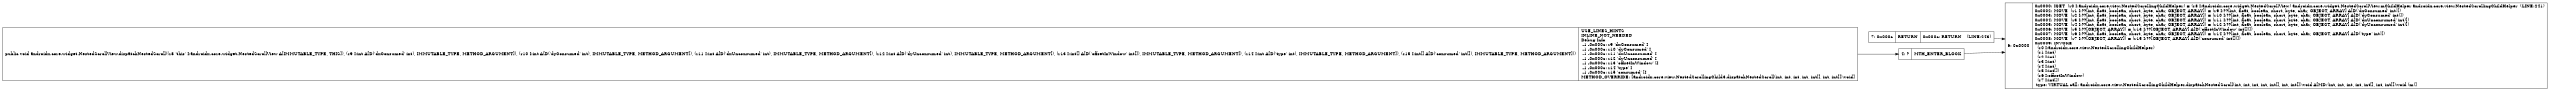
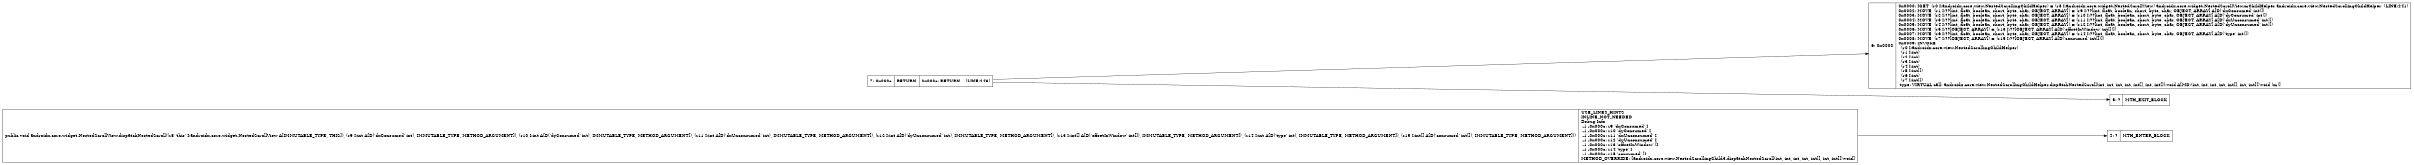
(1983, 53) -> none
(2060, 76) -> (1909, 76)
none -> (2140, 100)
